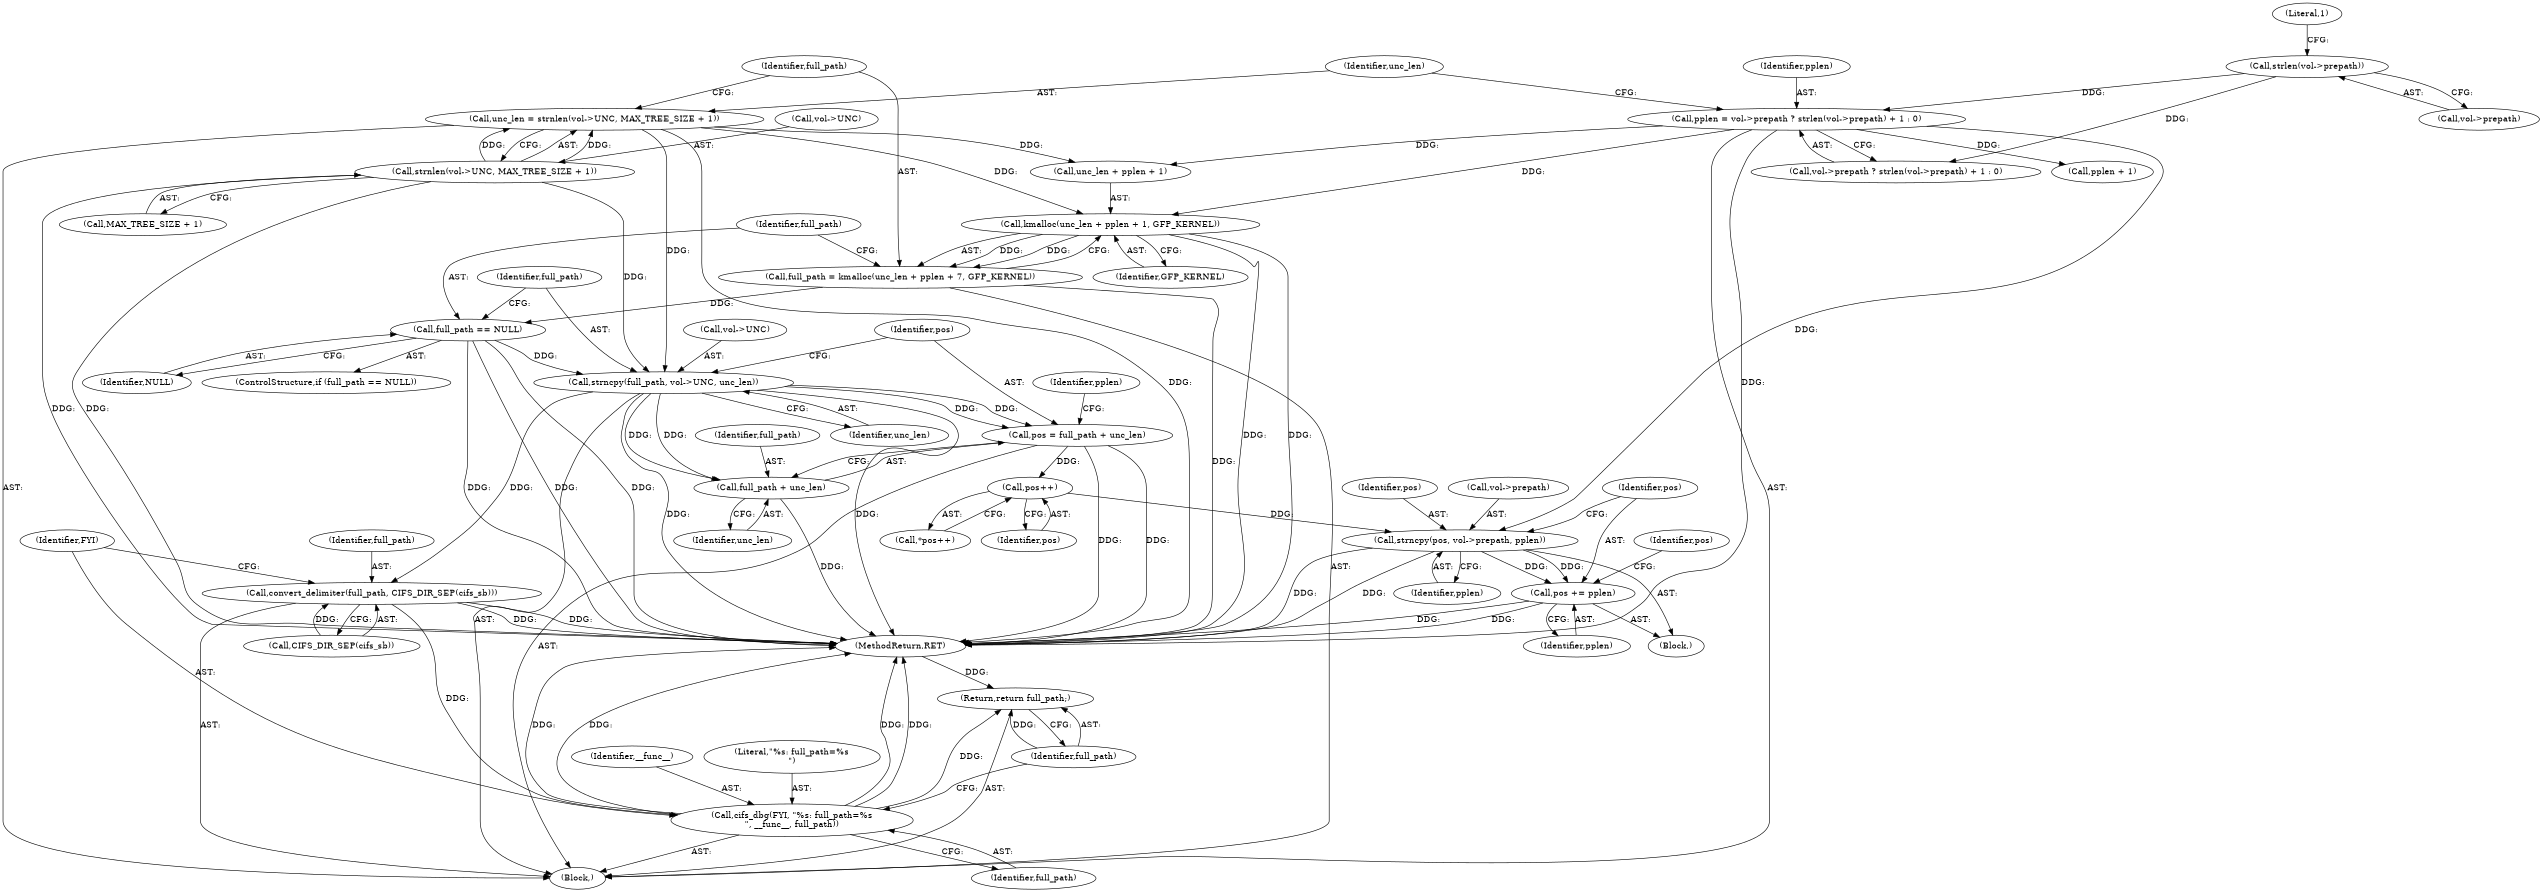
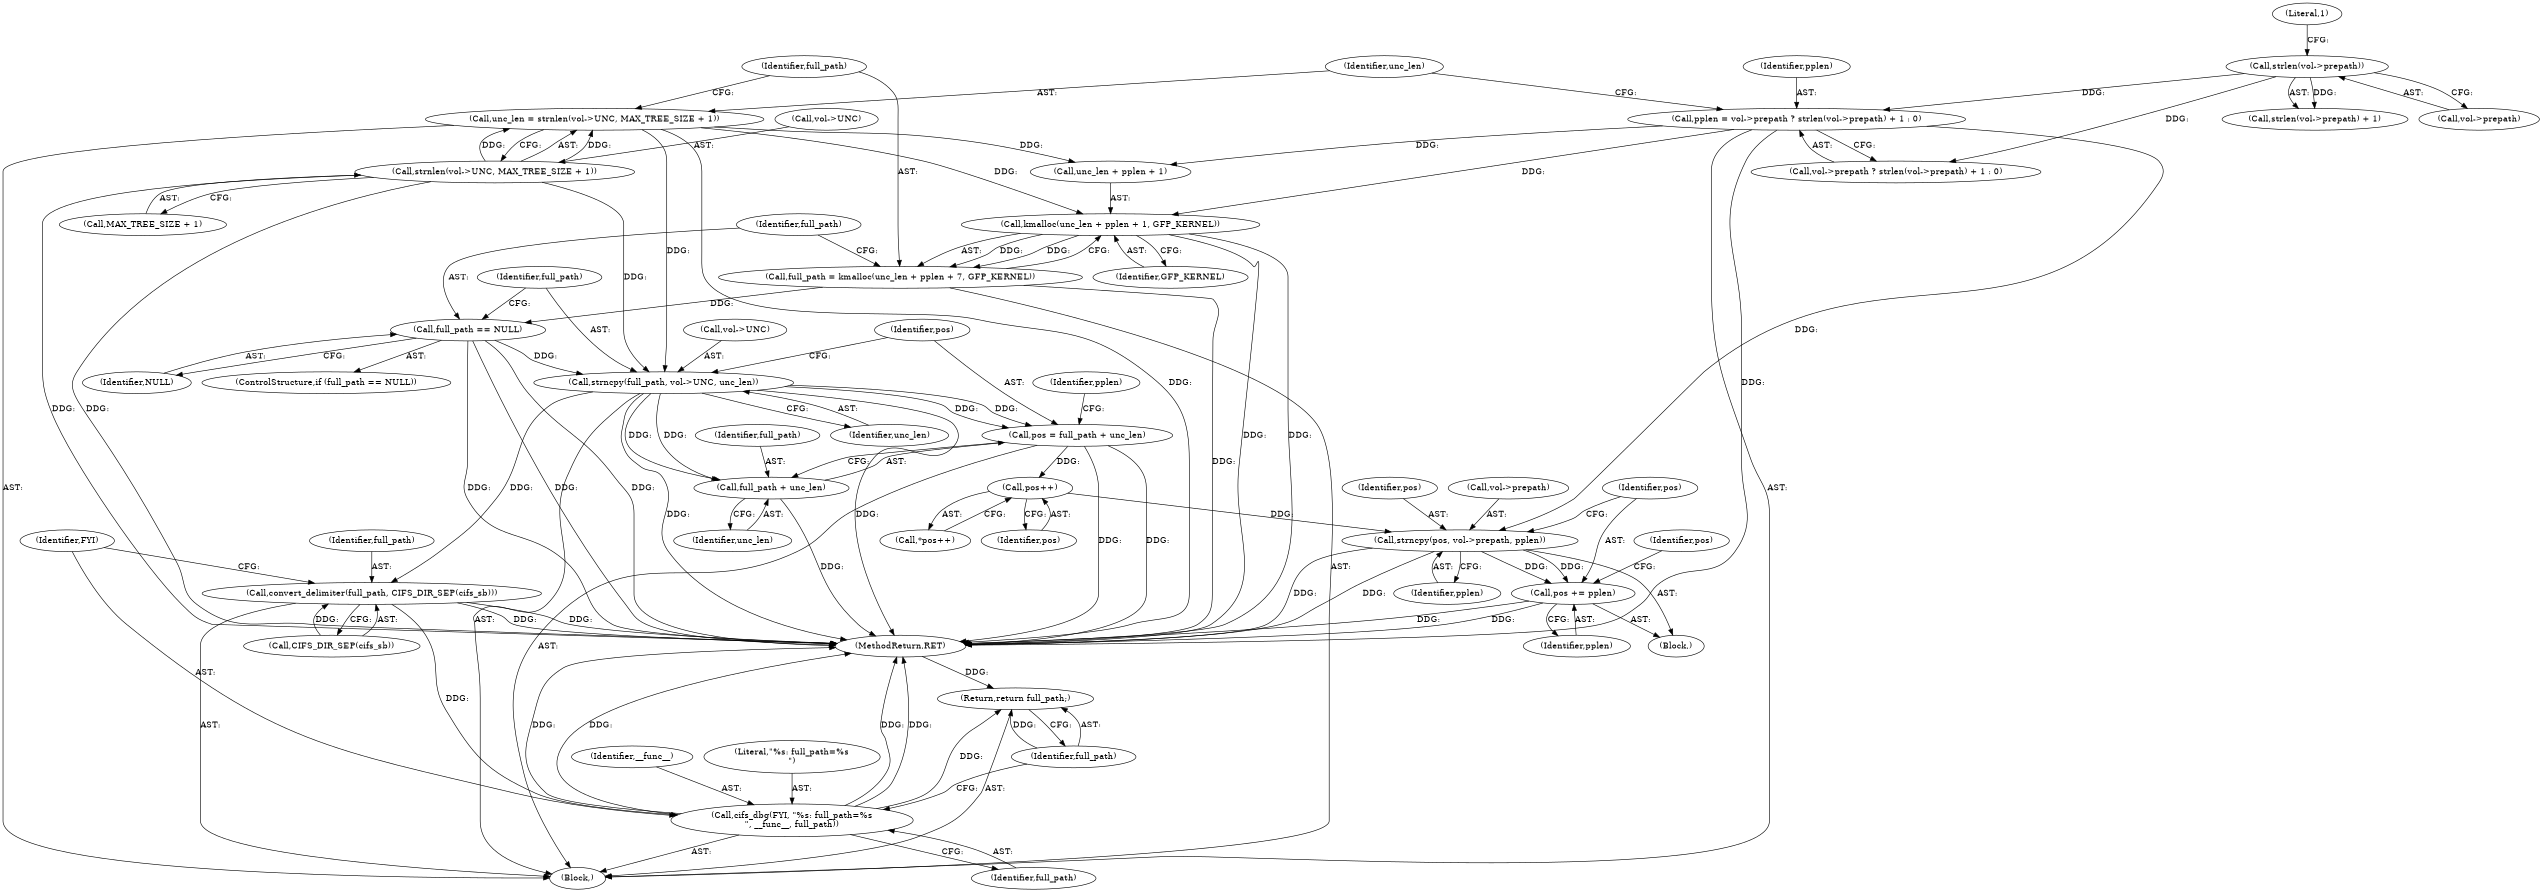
none -> (2315, 119)
(2102, 172) -> none
